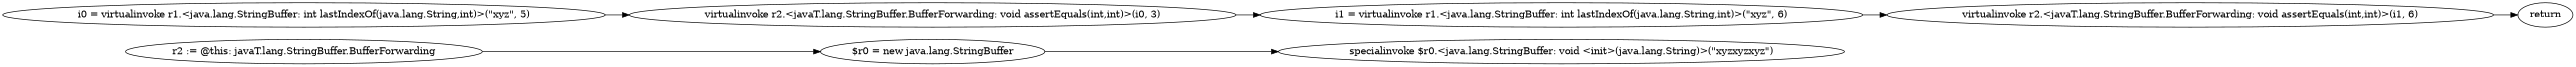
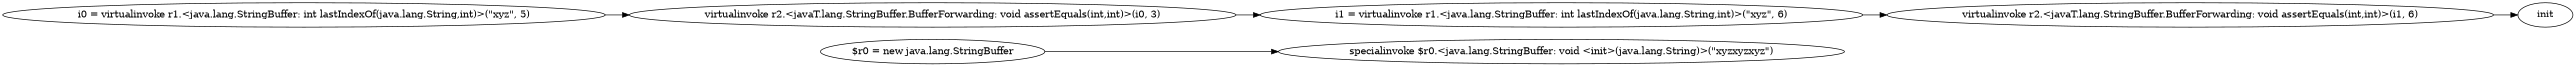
(2545, 15) -> (2545, 15)
(304, 52) -> none
